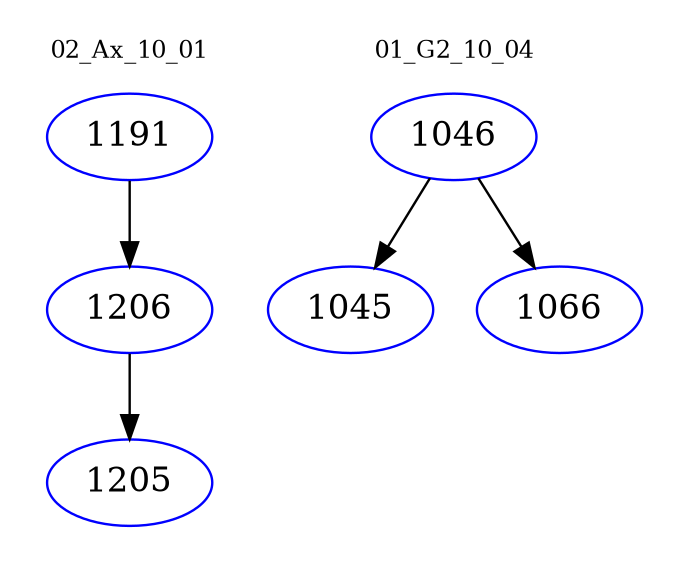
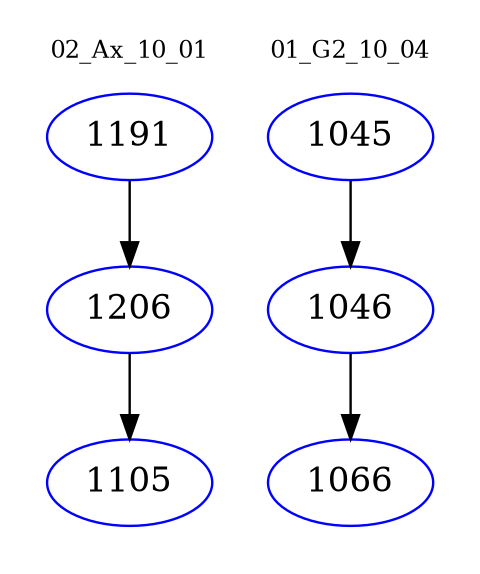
(409, 212) -> (351, 212)
(130, 483) -> (130, 483)
